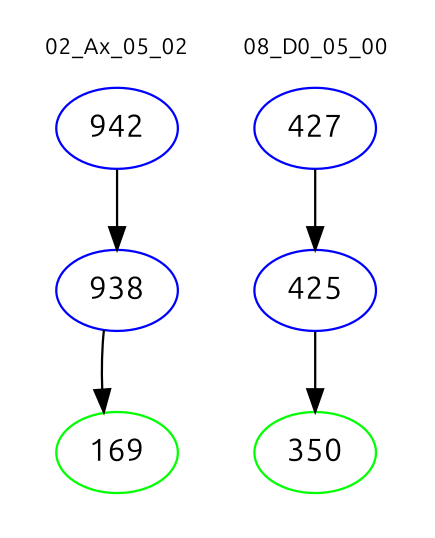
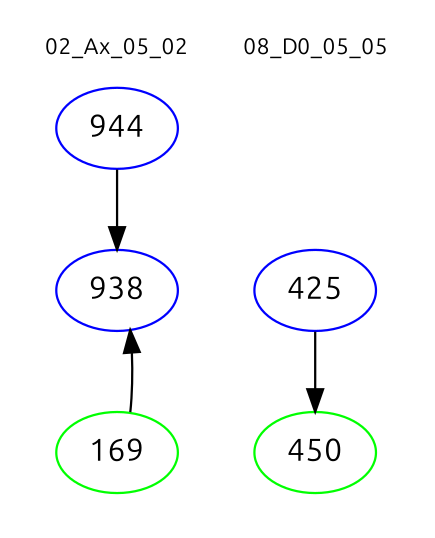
(316, 48) -> (316, 48)
(117, 128) -> (117, 128)
(315, 128) -> none
(102, 360) -> (132, 383)
(315, 453) -> (315, 453)
